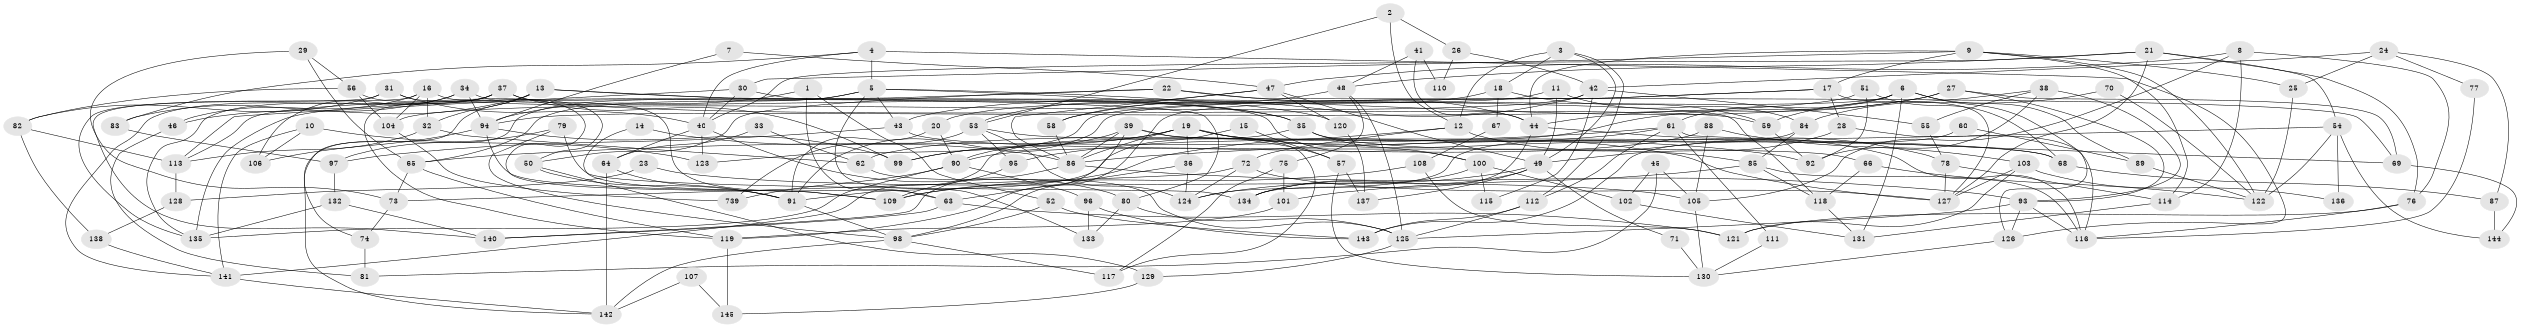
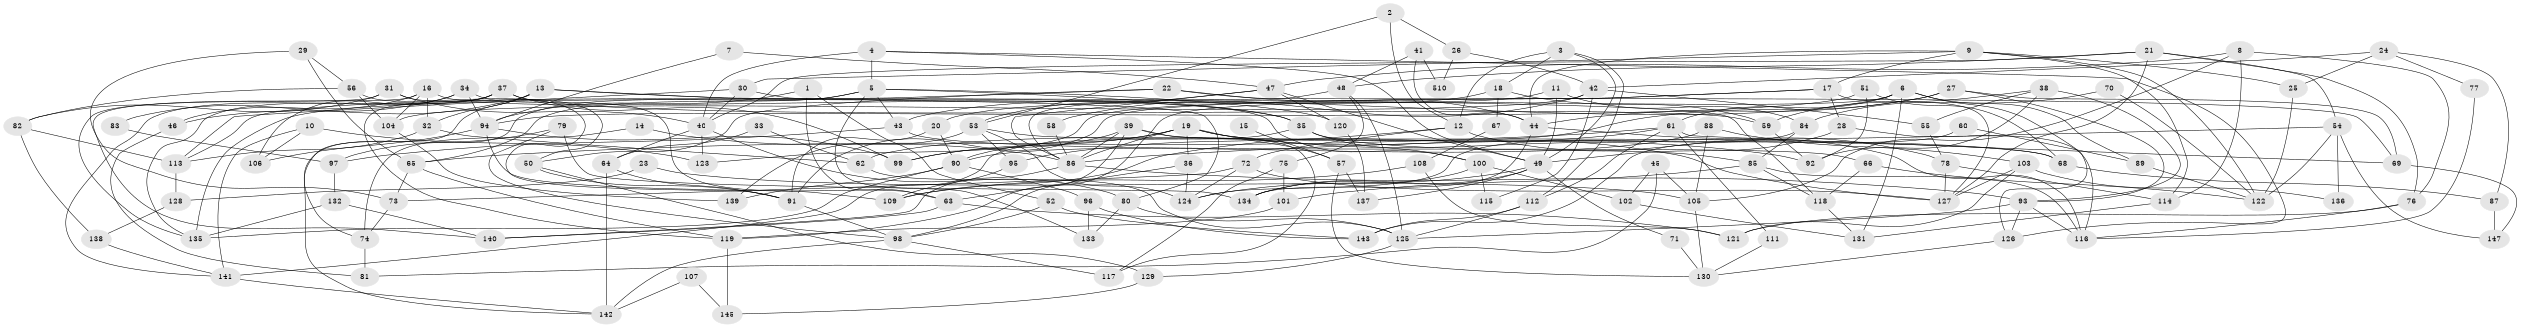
(490, 67) -> (1167, 62)
(1440, 88) -> (1440, 88)
(1195, 103) -> (1151, 101)
(1024, 185) -> none
(697, 189) -> (404, 149)
(733, 202) -> (733, 202)
(2494, 239) -> (2494, 239)
